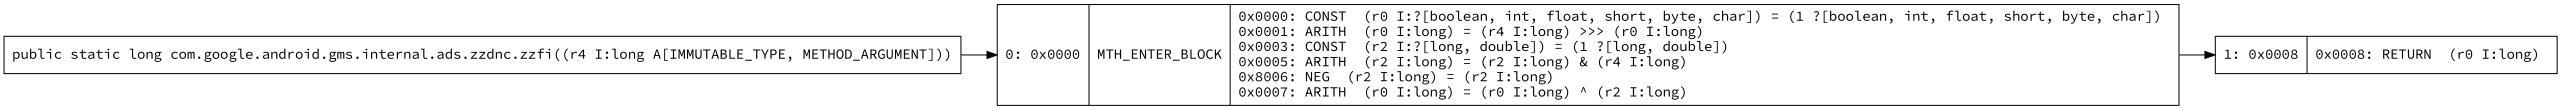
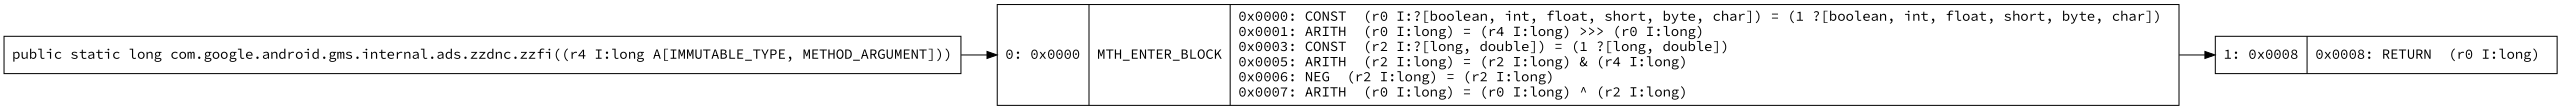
(1401, 77) -> (1401, 77)
